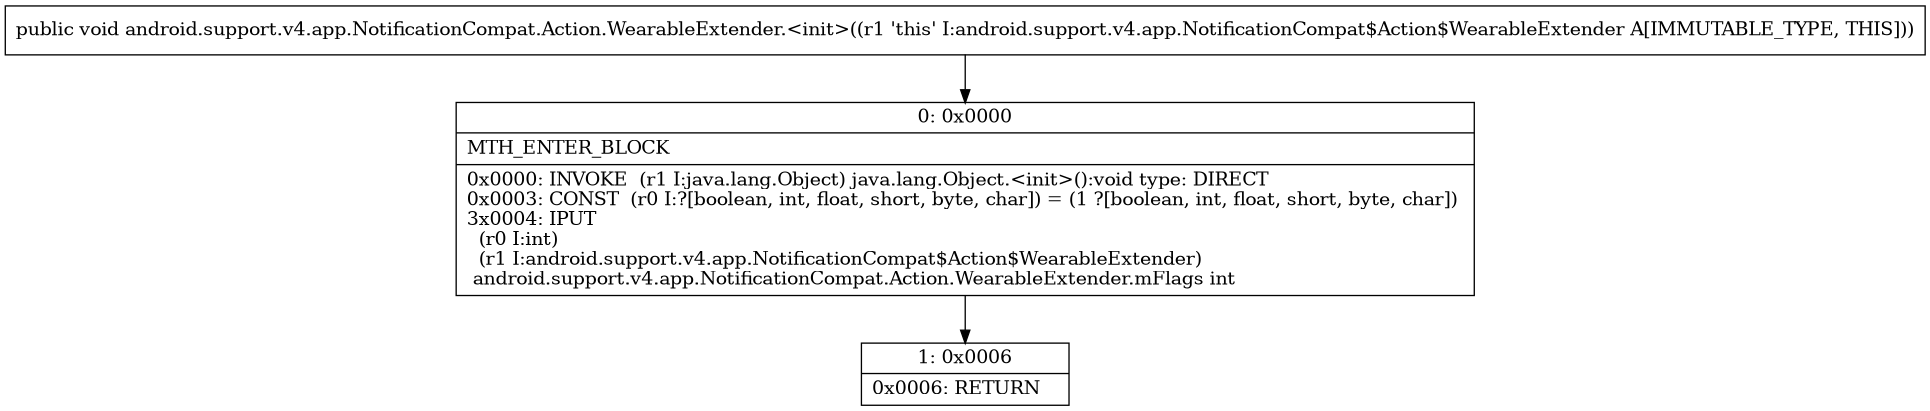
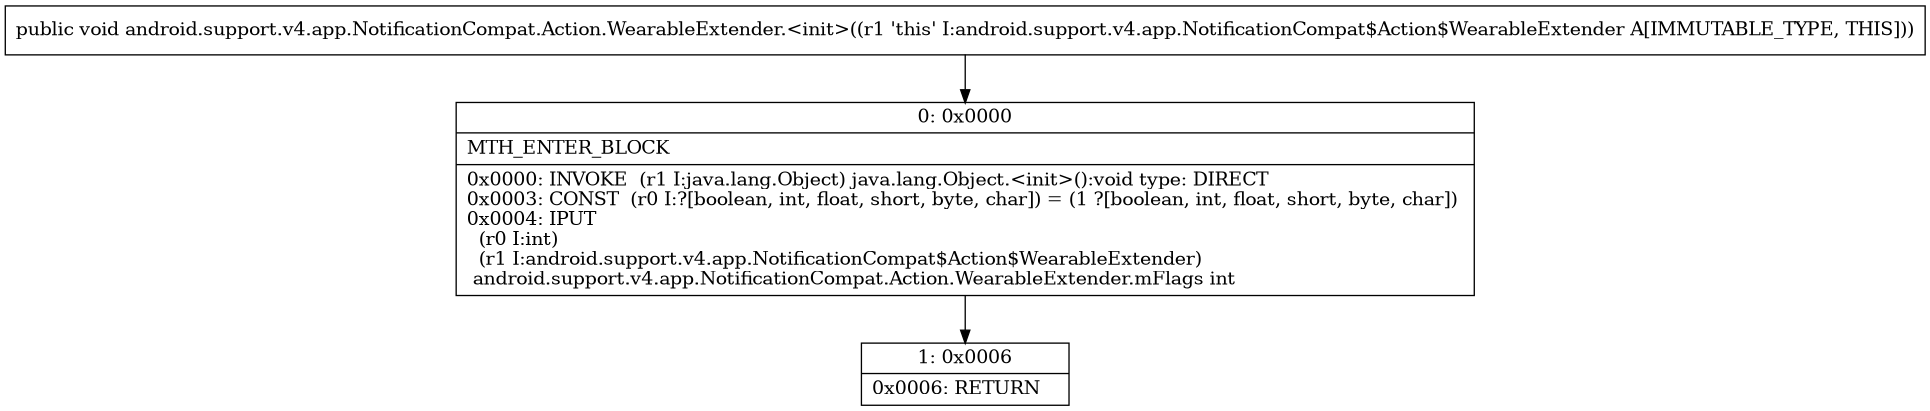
(537, 219) -> (537, 219)
